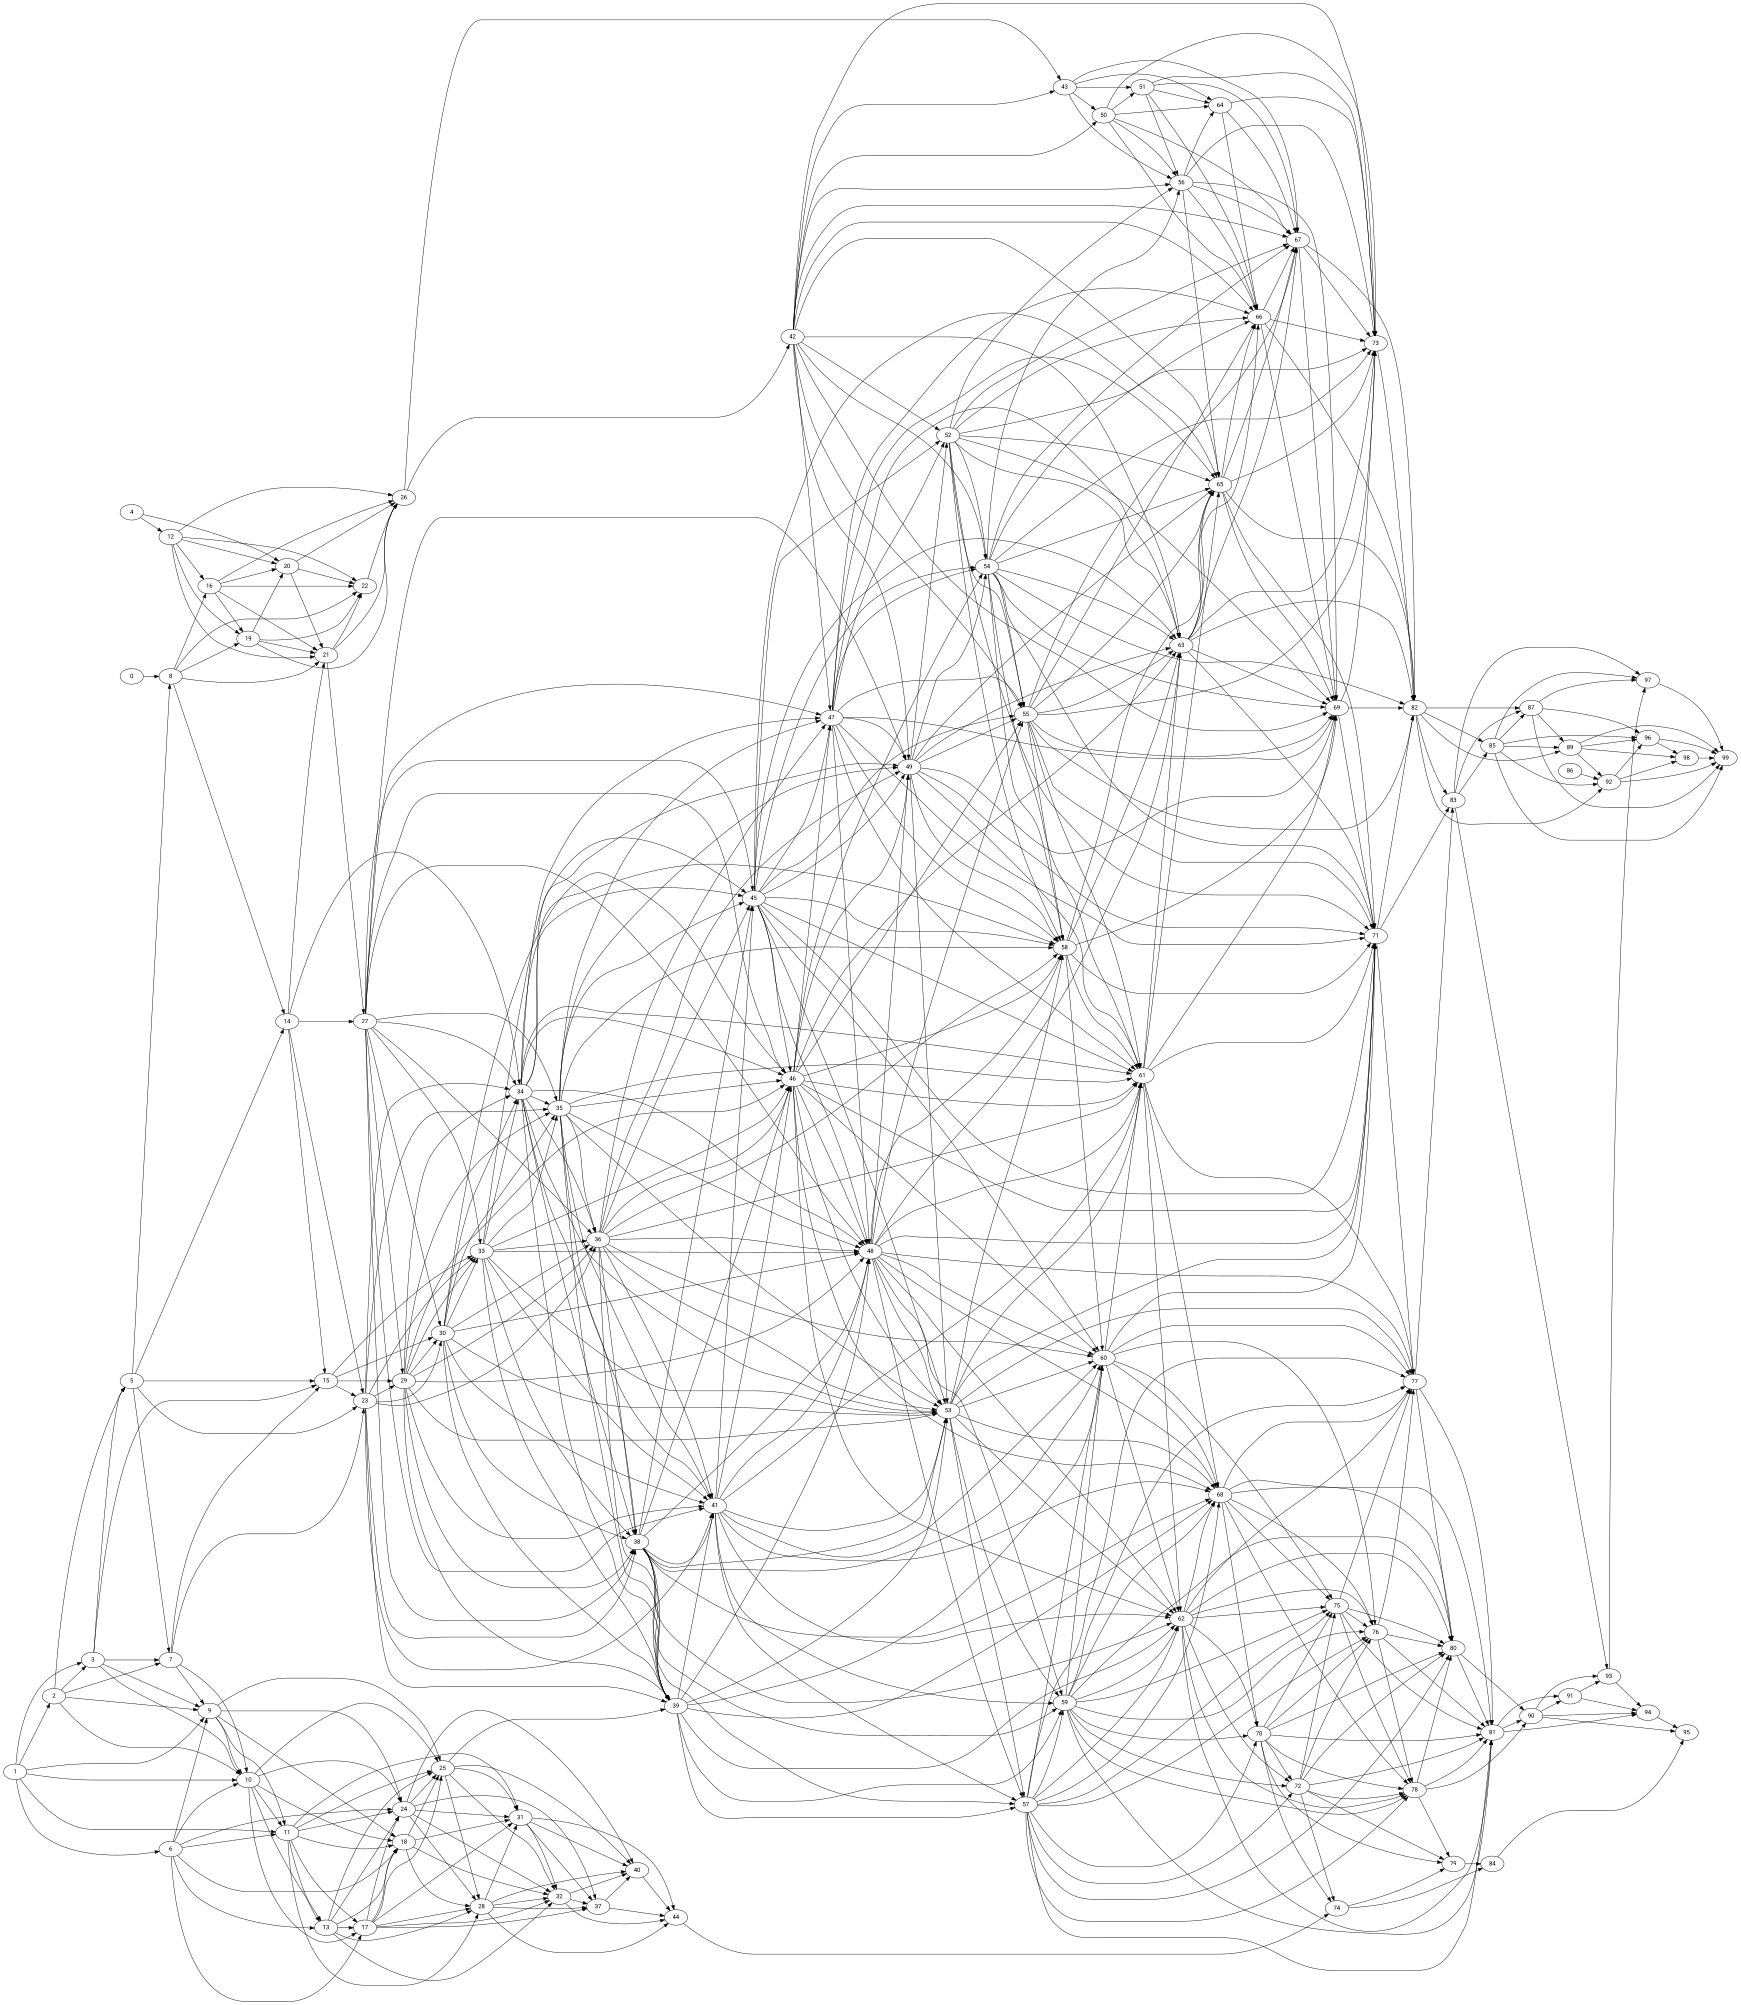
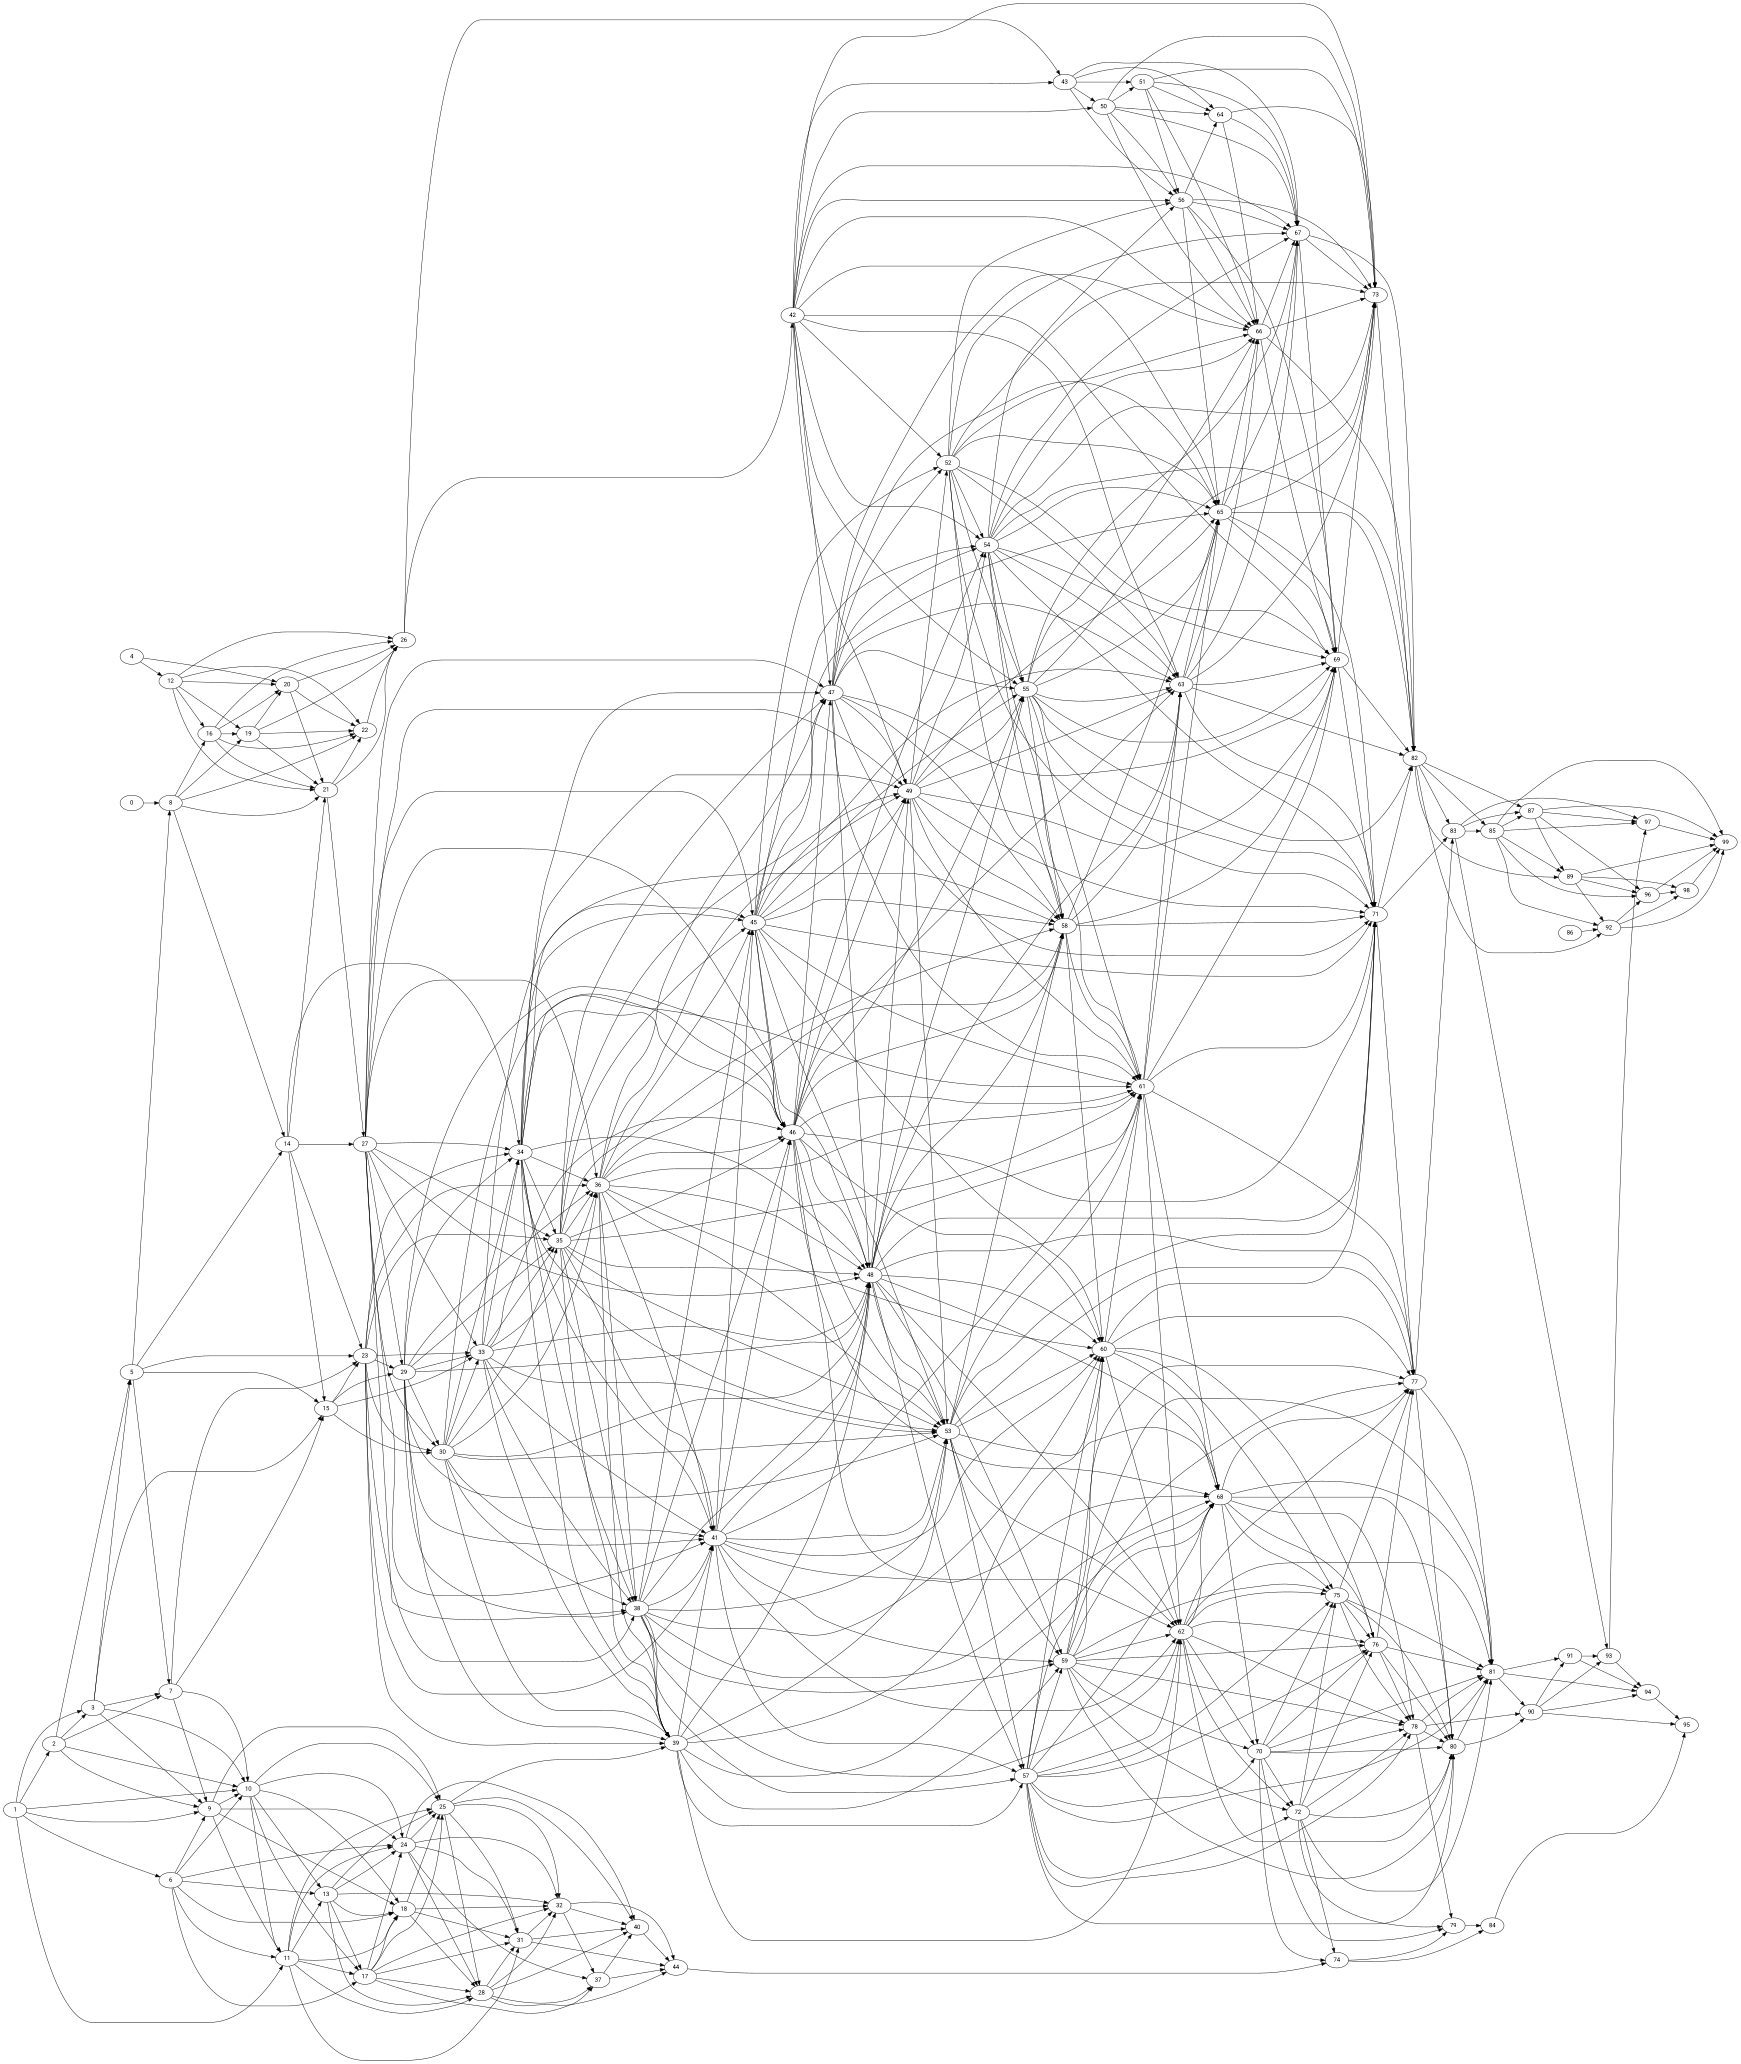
(558, 1861) -> none
